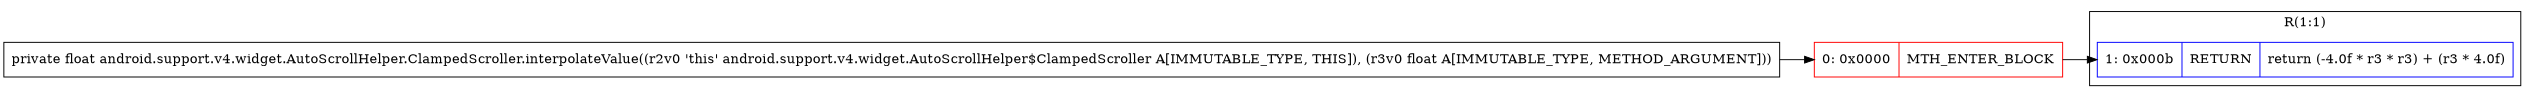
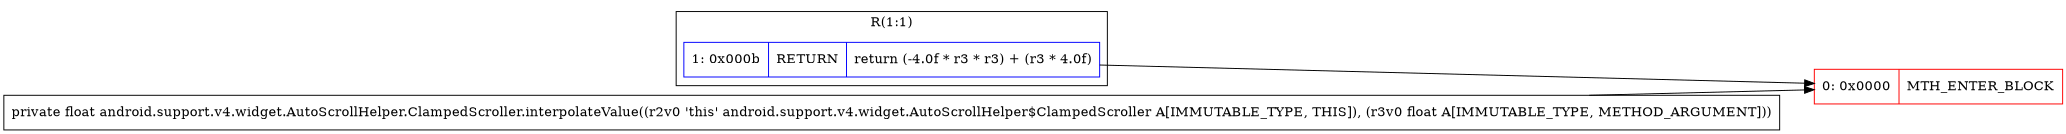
(2075, 60) -> (1452, 74)
